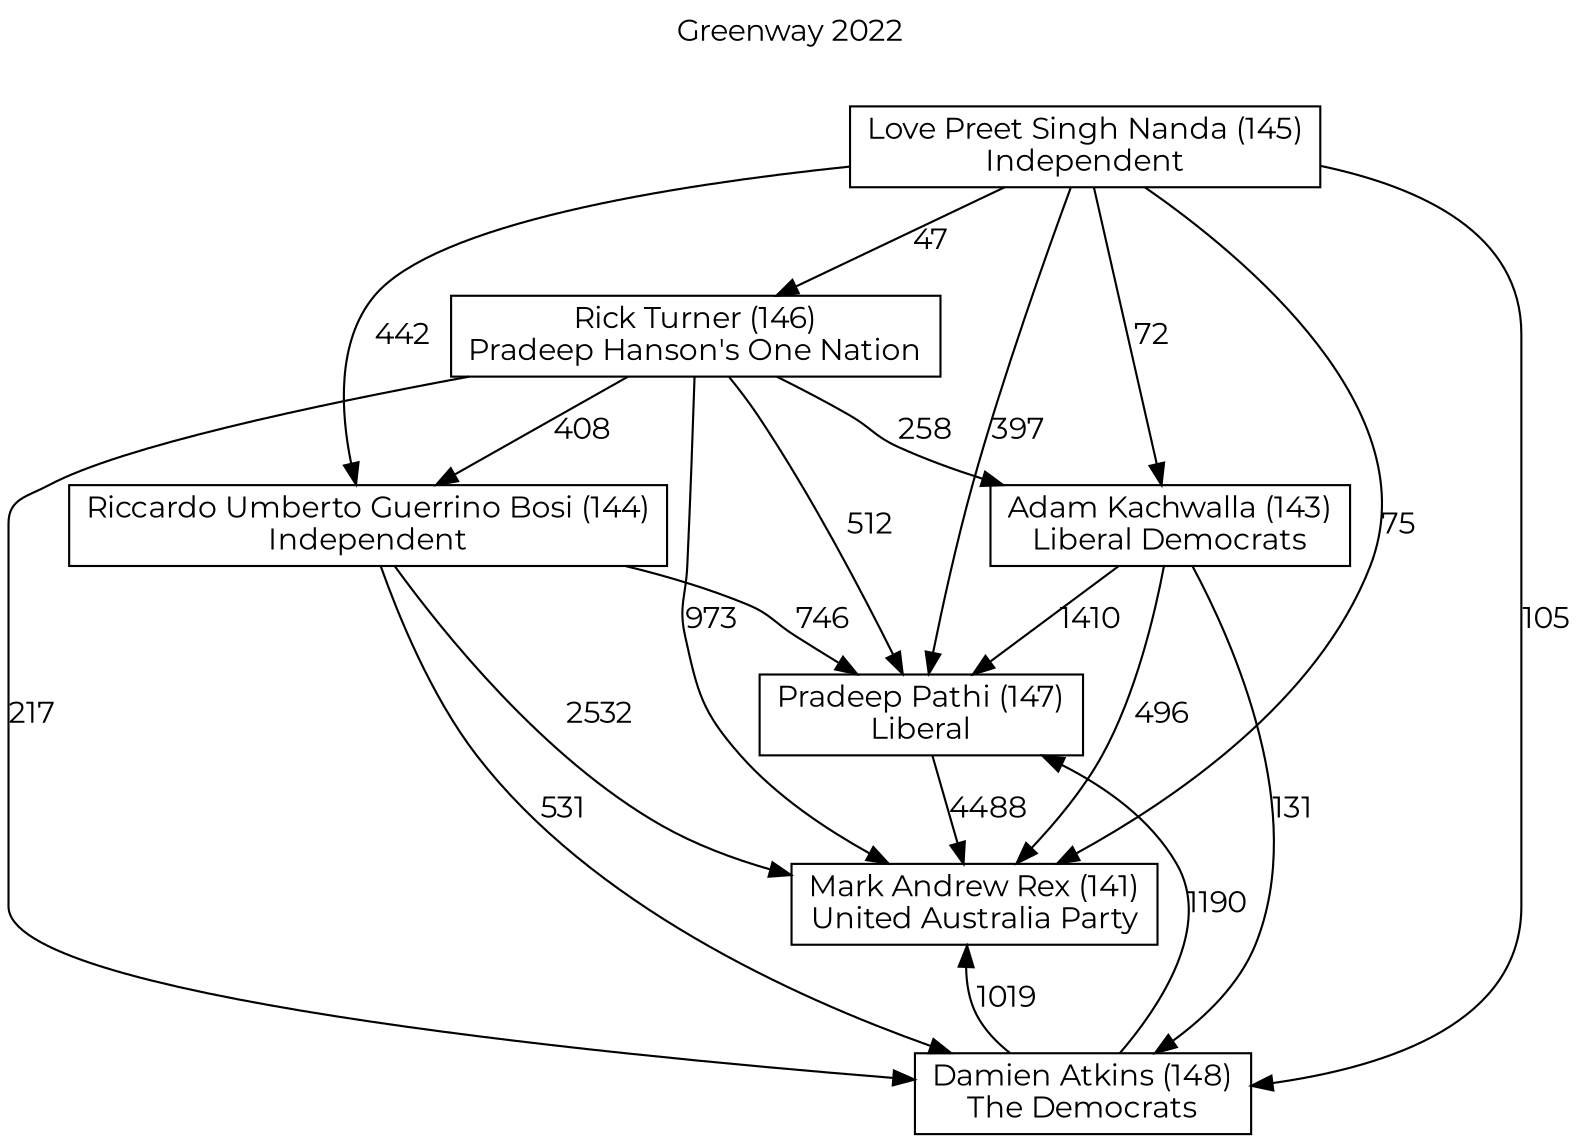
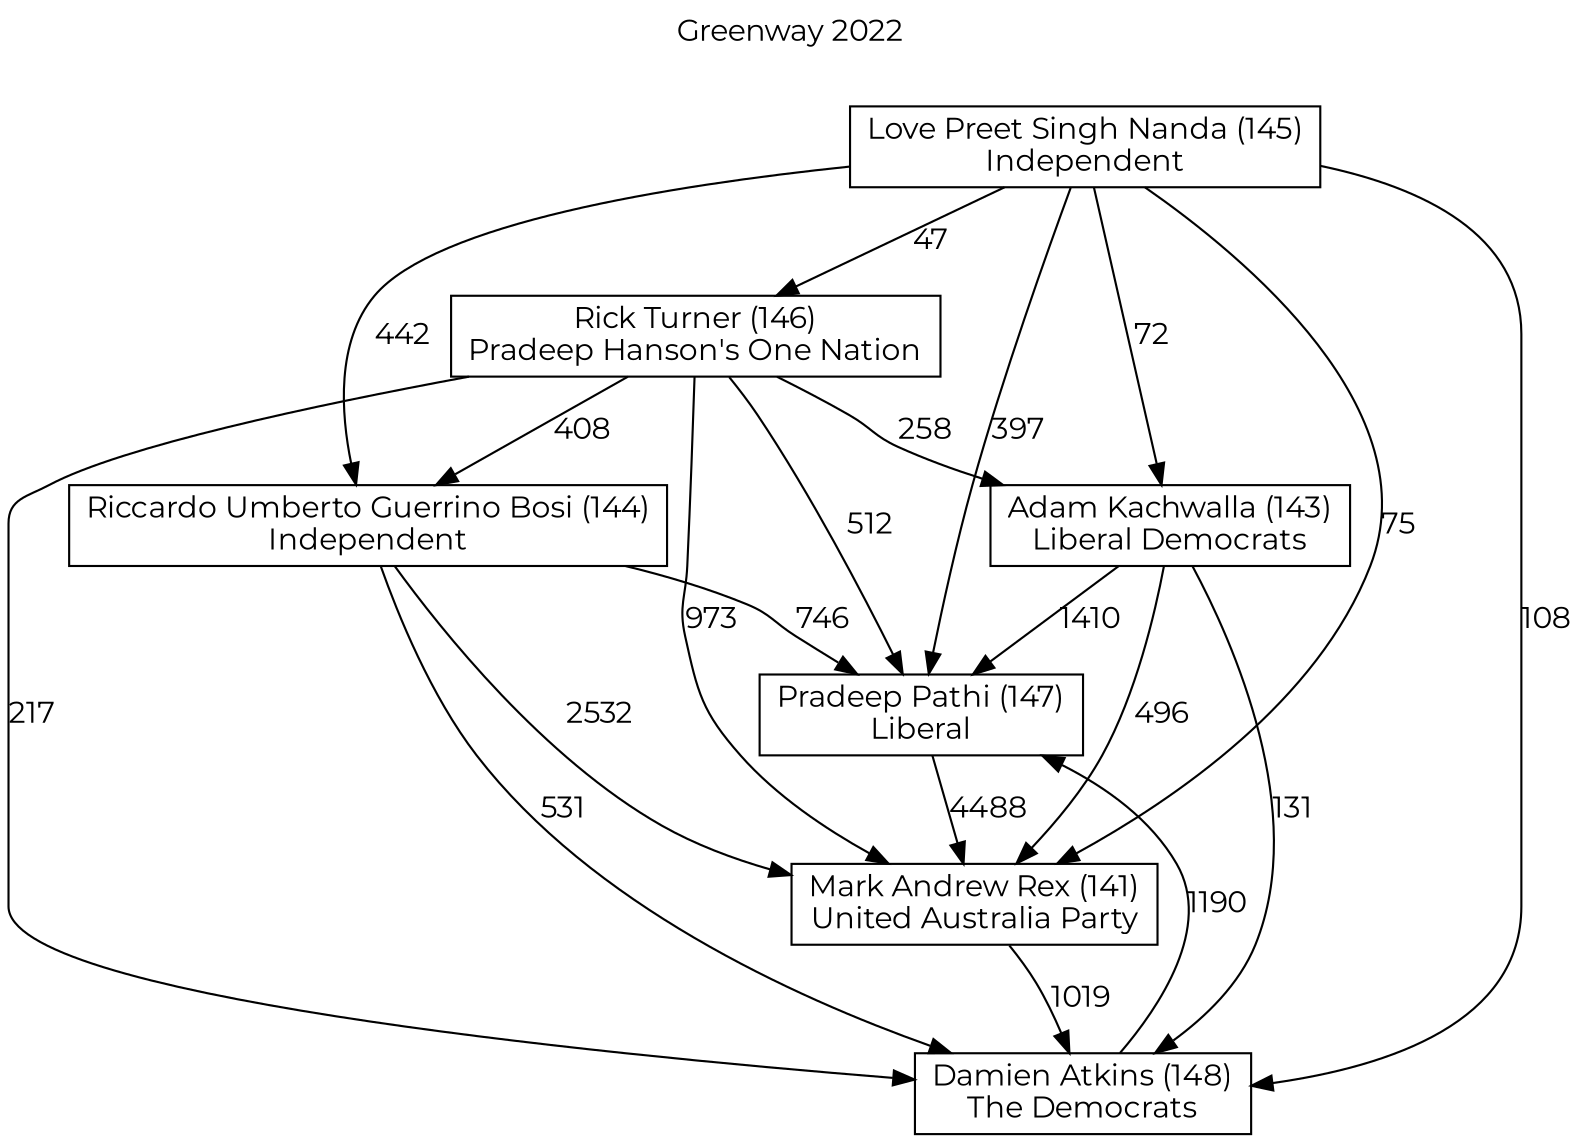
(1547, 620) -> (1547, 620)
(977, 1016) -> (1039, 987)
